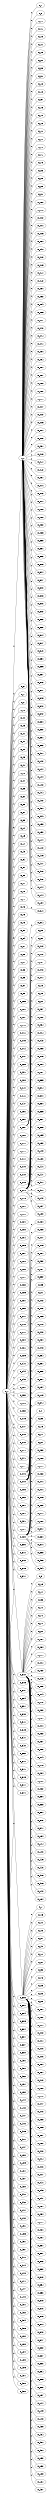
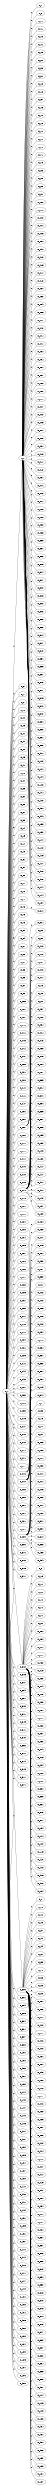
(40, 1285) -> none
